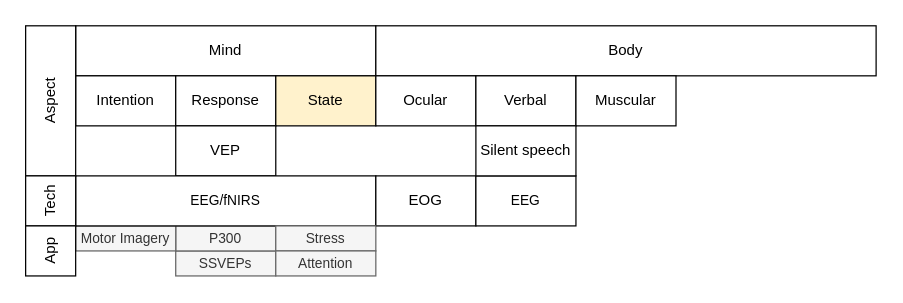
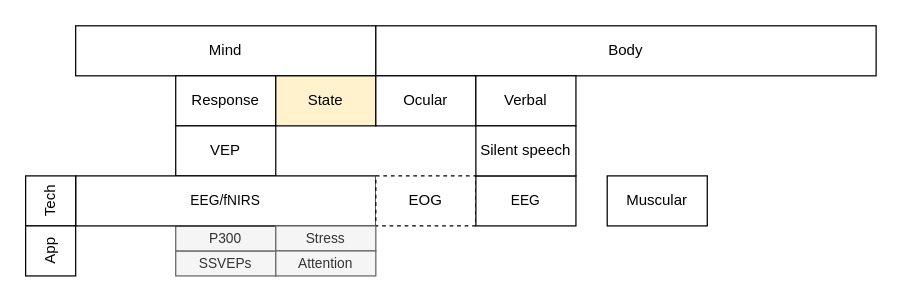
(51, 101) -> none
(126, 101) -> none
(626, 101) -> (657, 201)
(426, 201) -> (426, 201)
(126, 238) -> none
